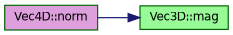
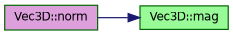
(51, 18) -> (51, 18)
